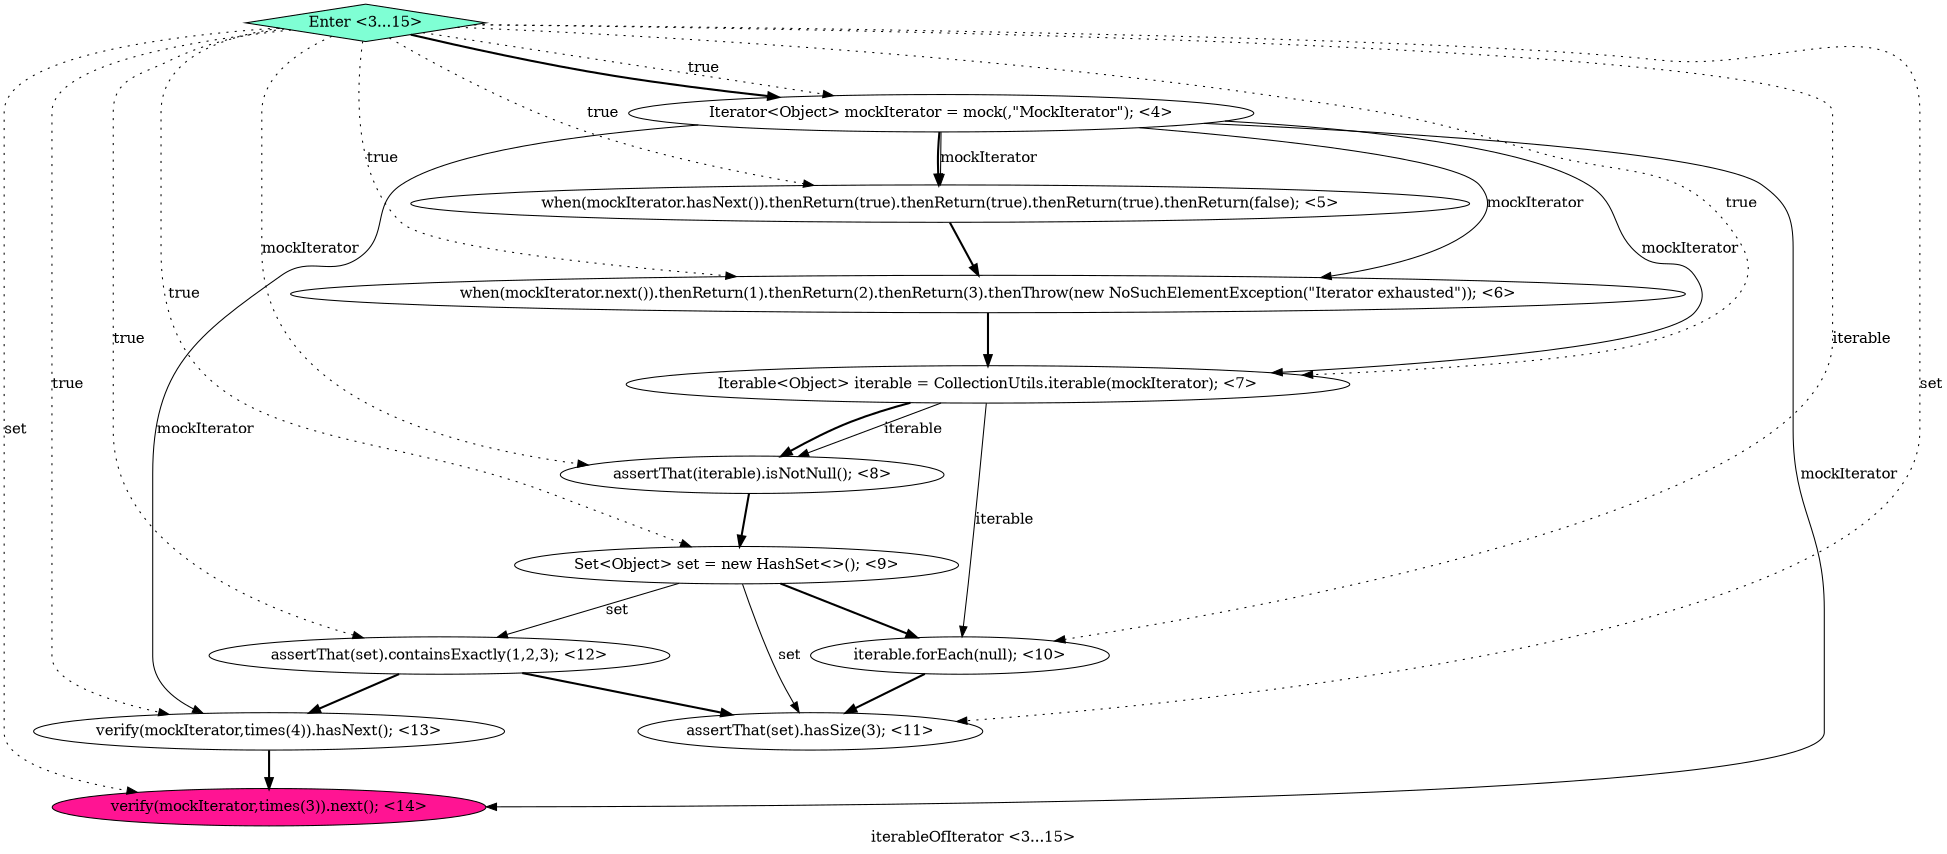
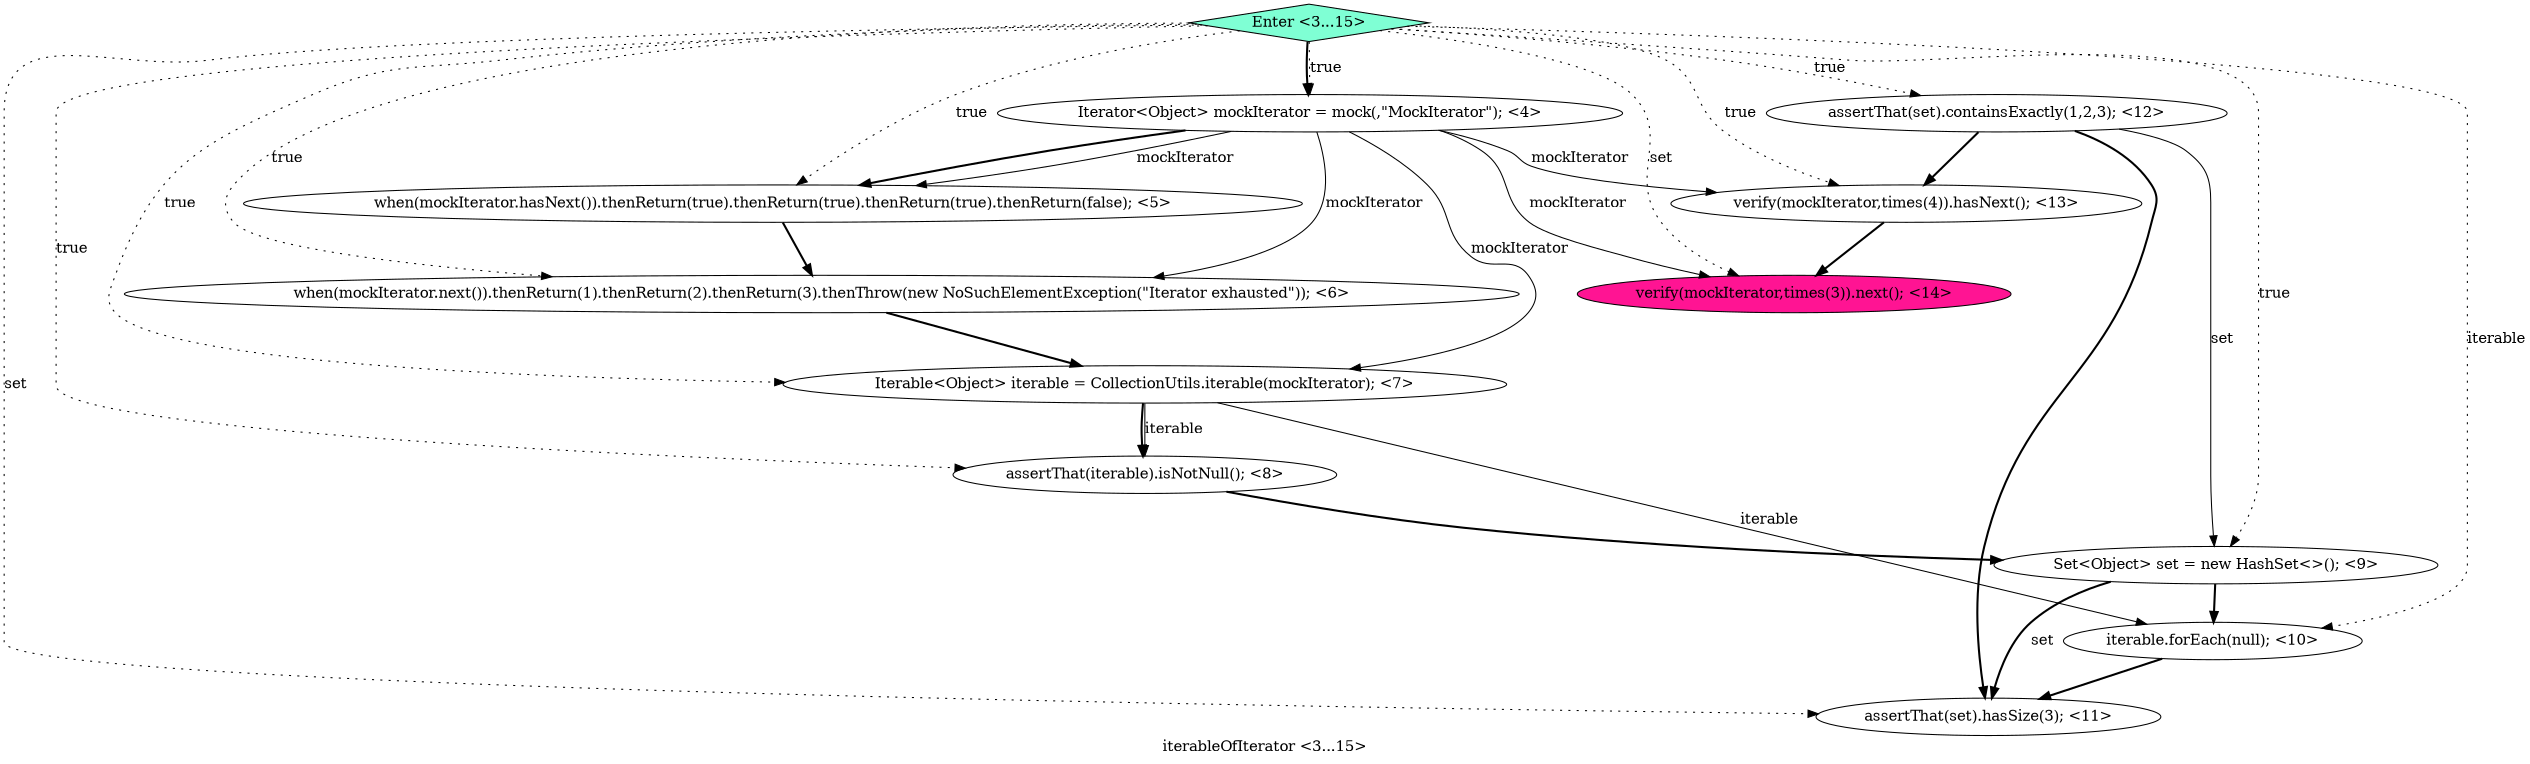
(311, 249) -> (72, 249)
(593, 609) -> (2211, 304)
(765, 645) -> (2037, 618)
